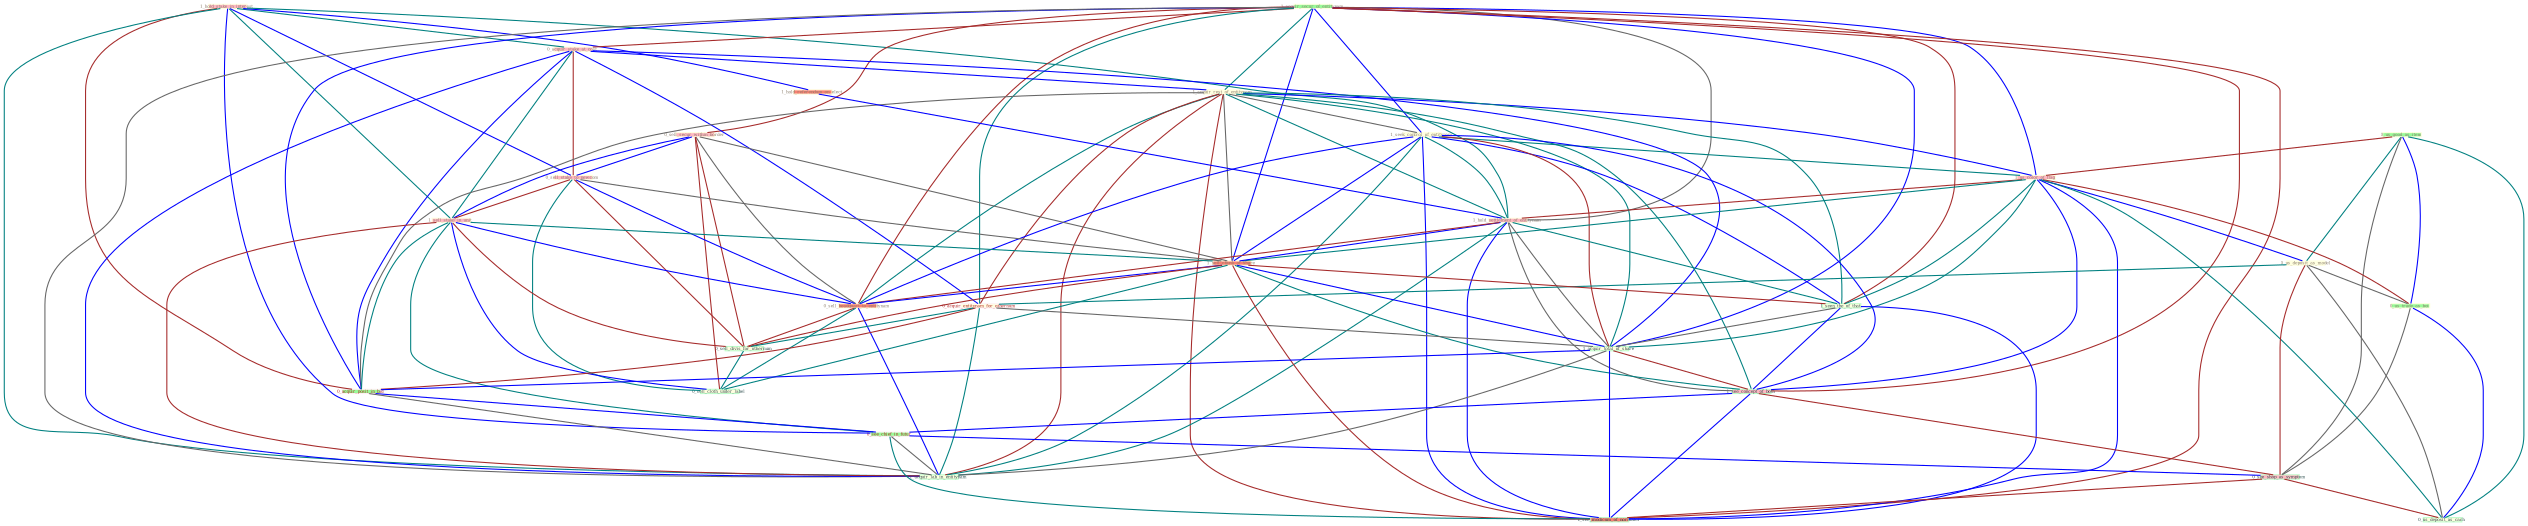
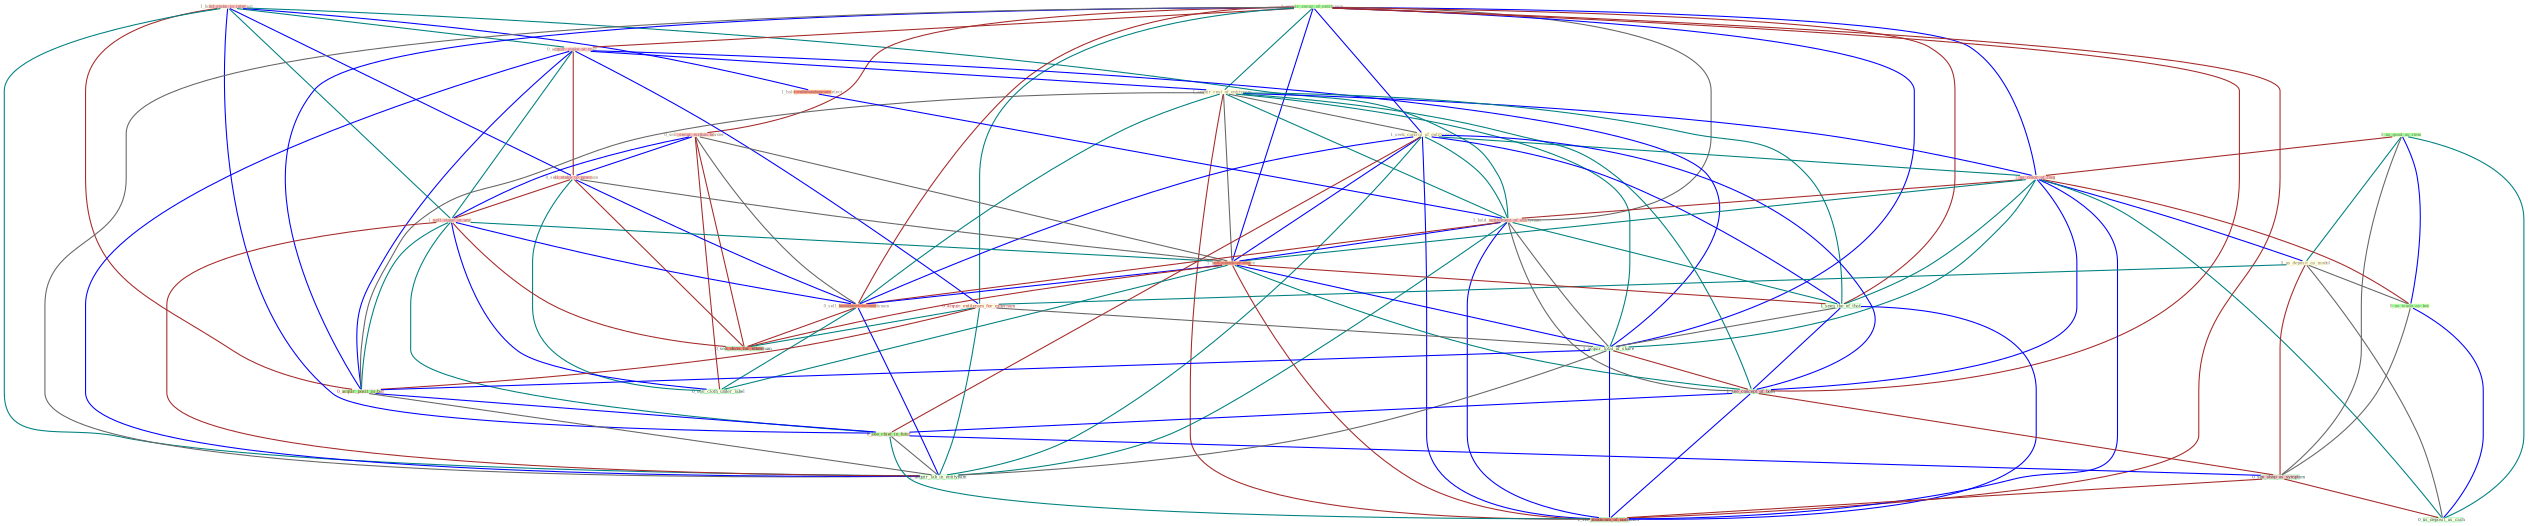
(1079, 174) -> none
(1582, 193) -> (1222, 248)
(1068, 262) -> none
(744, 349) -> (744, 349)
(732, 370) -> none
